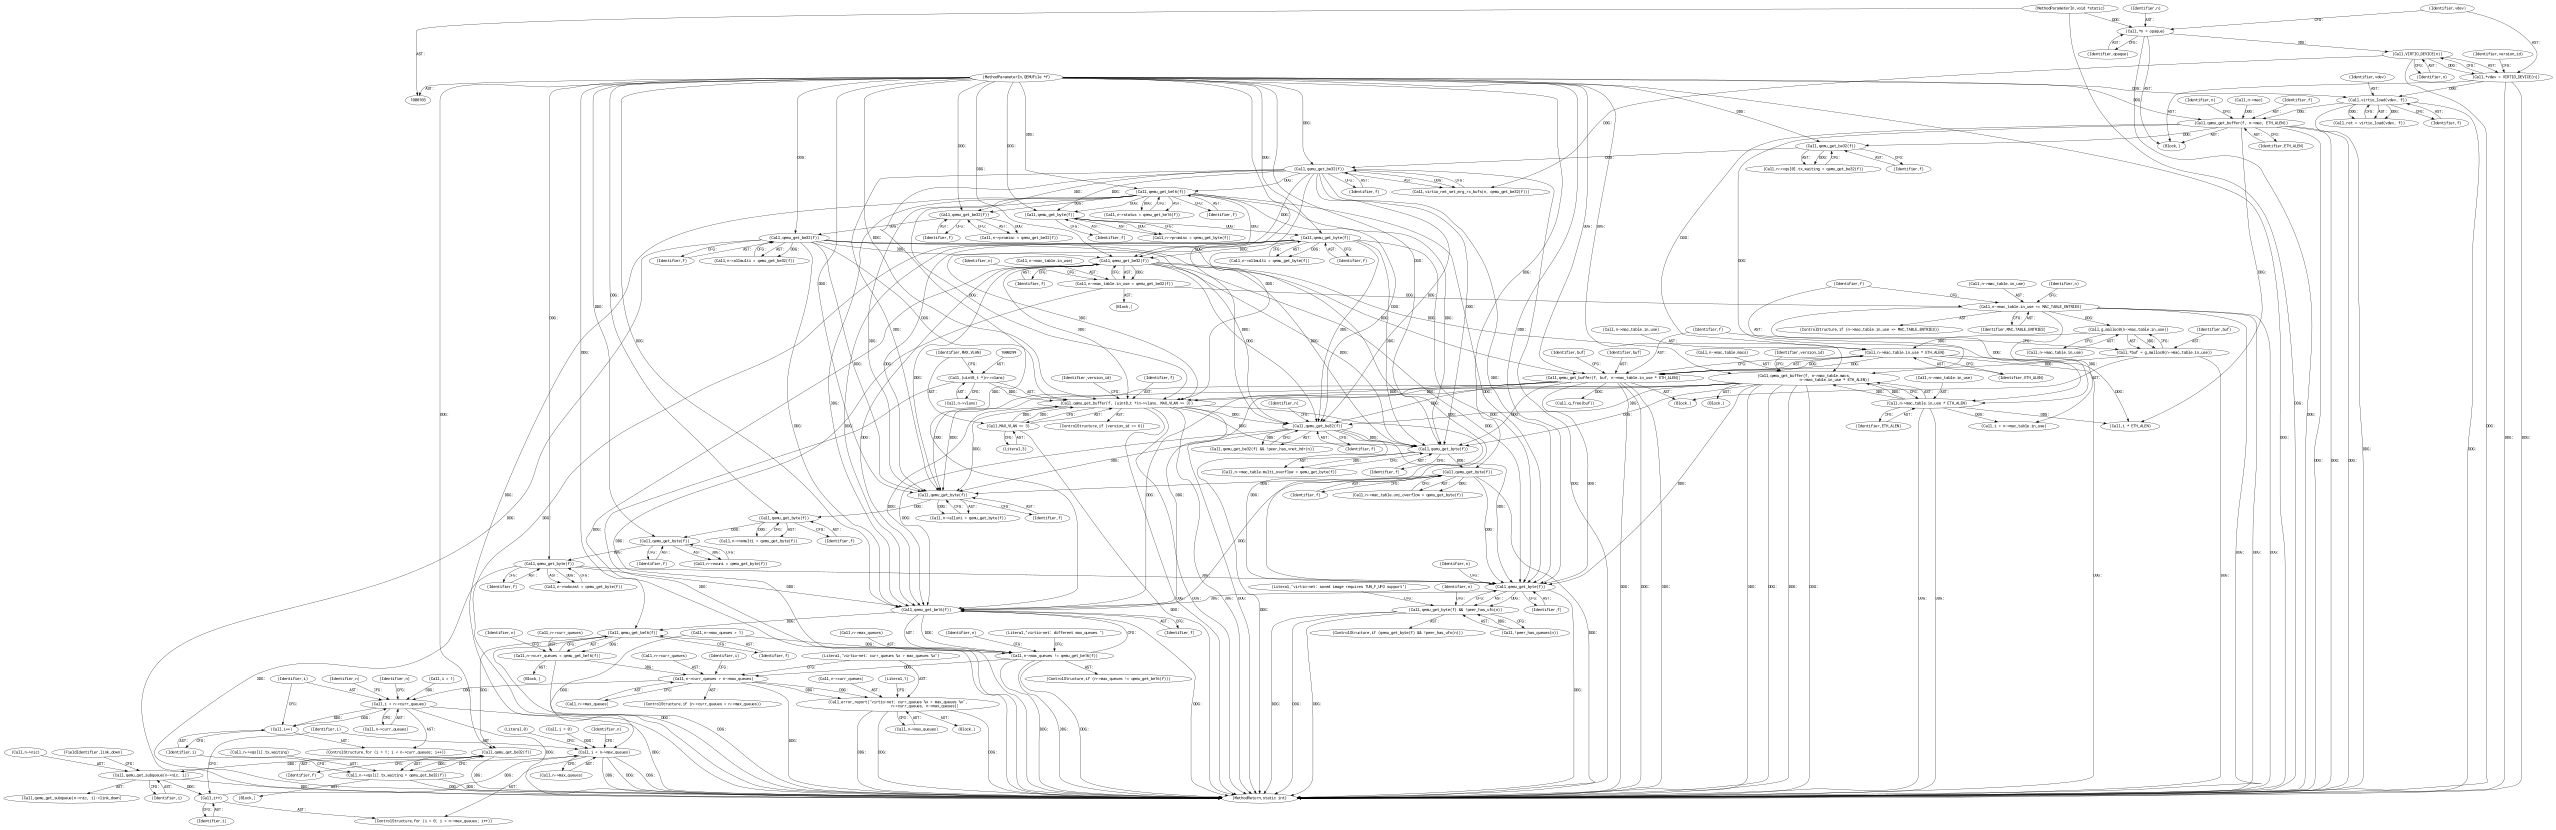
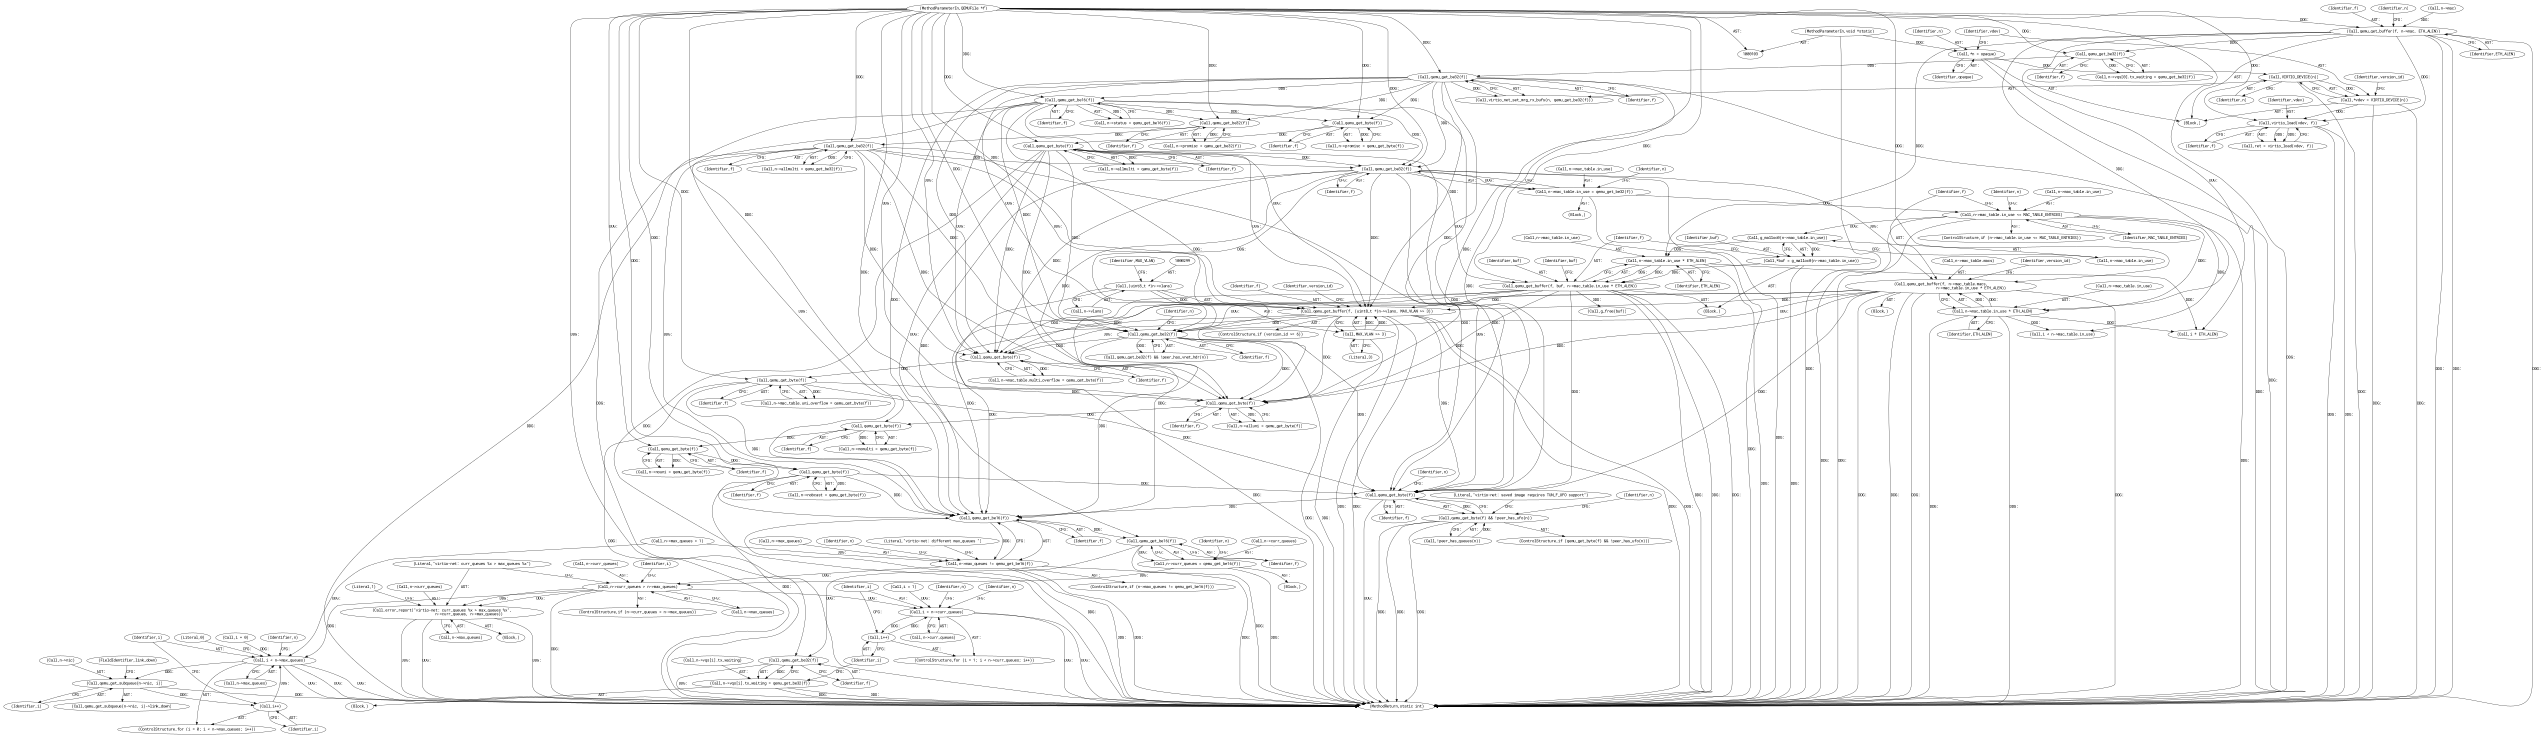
(2304, 108) -> (2413, 110)
(1609, 123) -> (2013, 89)
(931, 404) -> (1248, 309)
none -> (434, 599)
